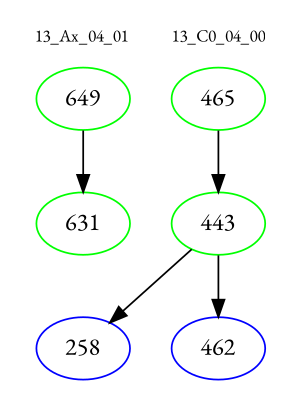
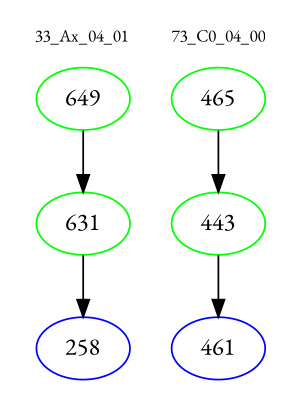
(82, 37) -> (82, 37)
(219, 37) -> (219, 37)
(169, 269) -> (83, 277)
(218, 348) -> (218, 348)
